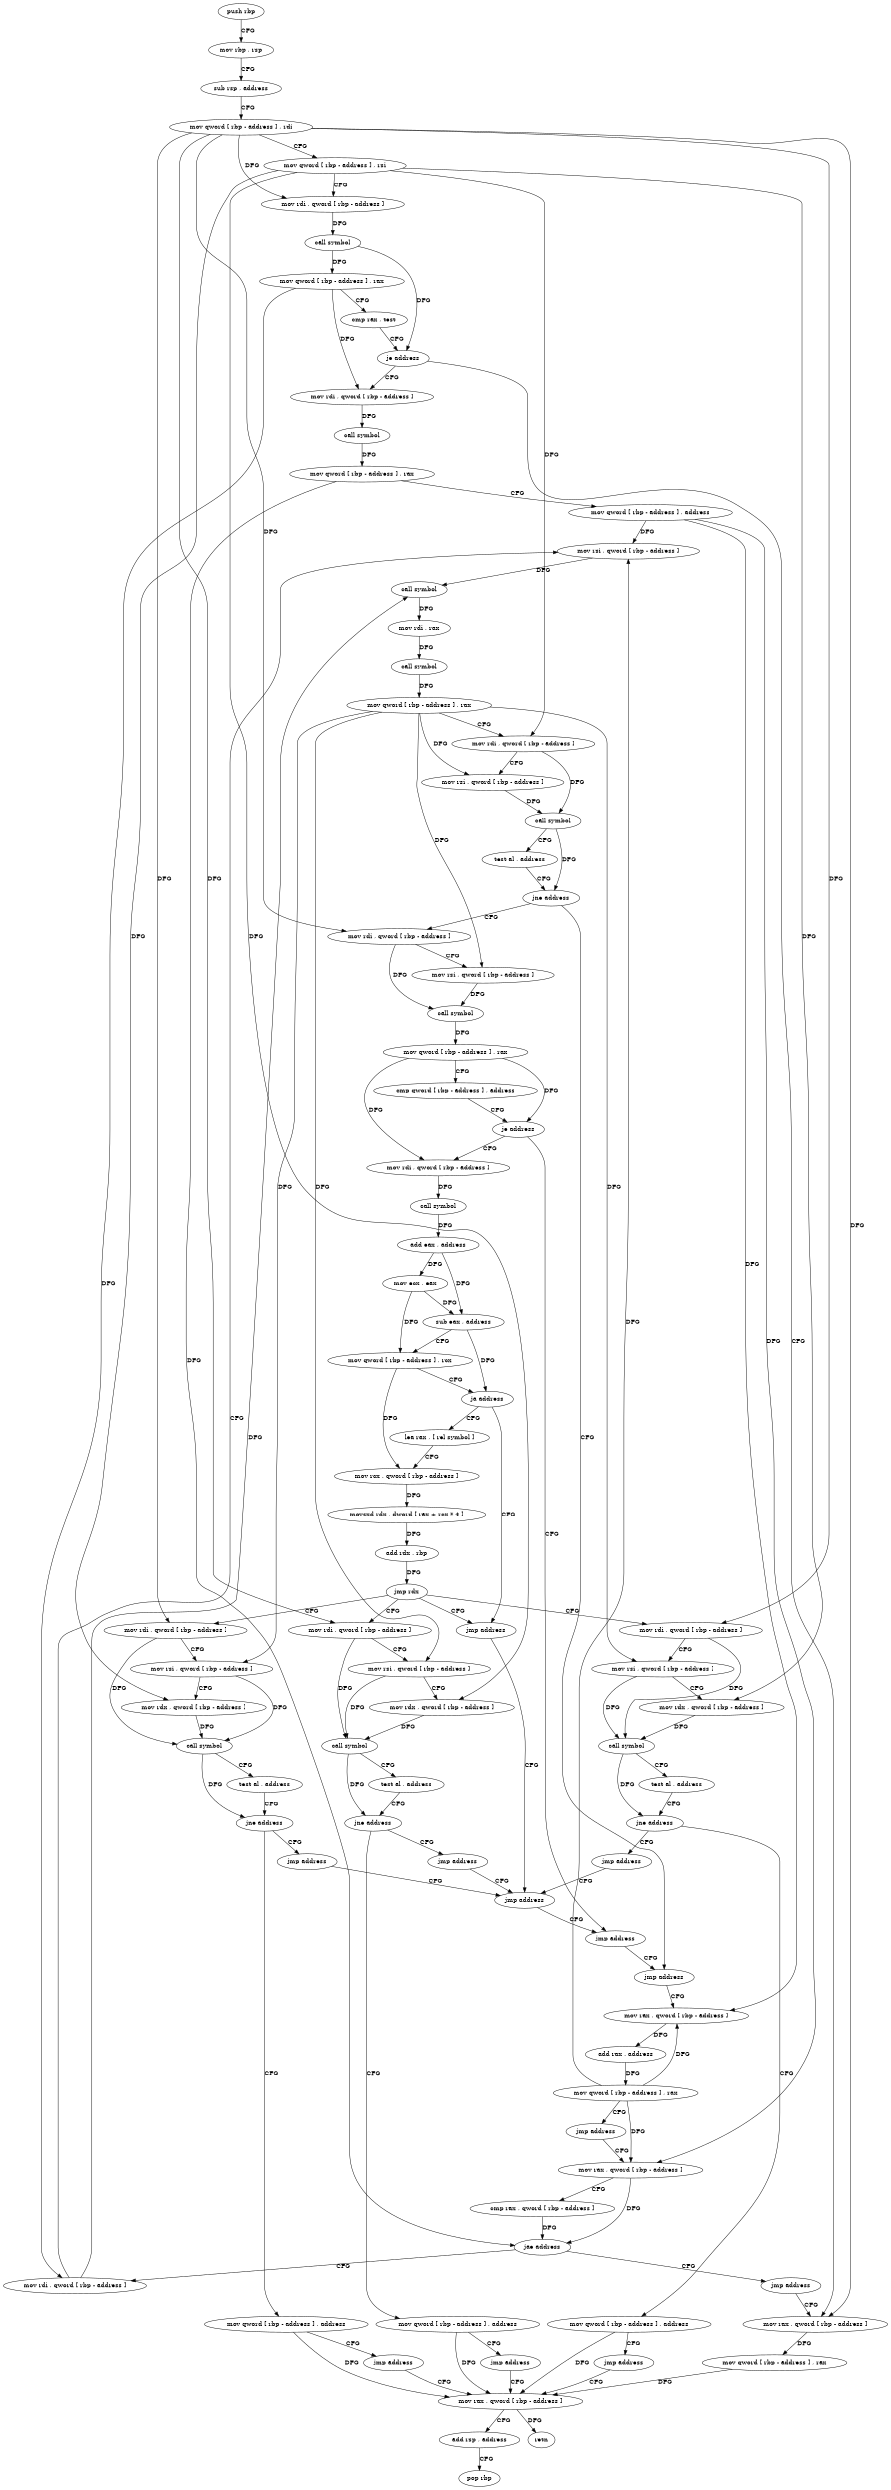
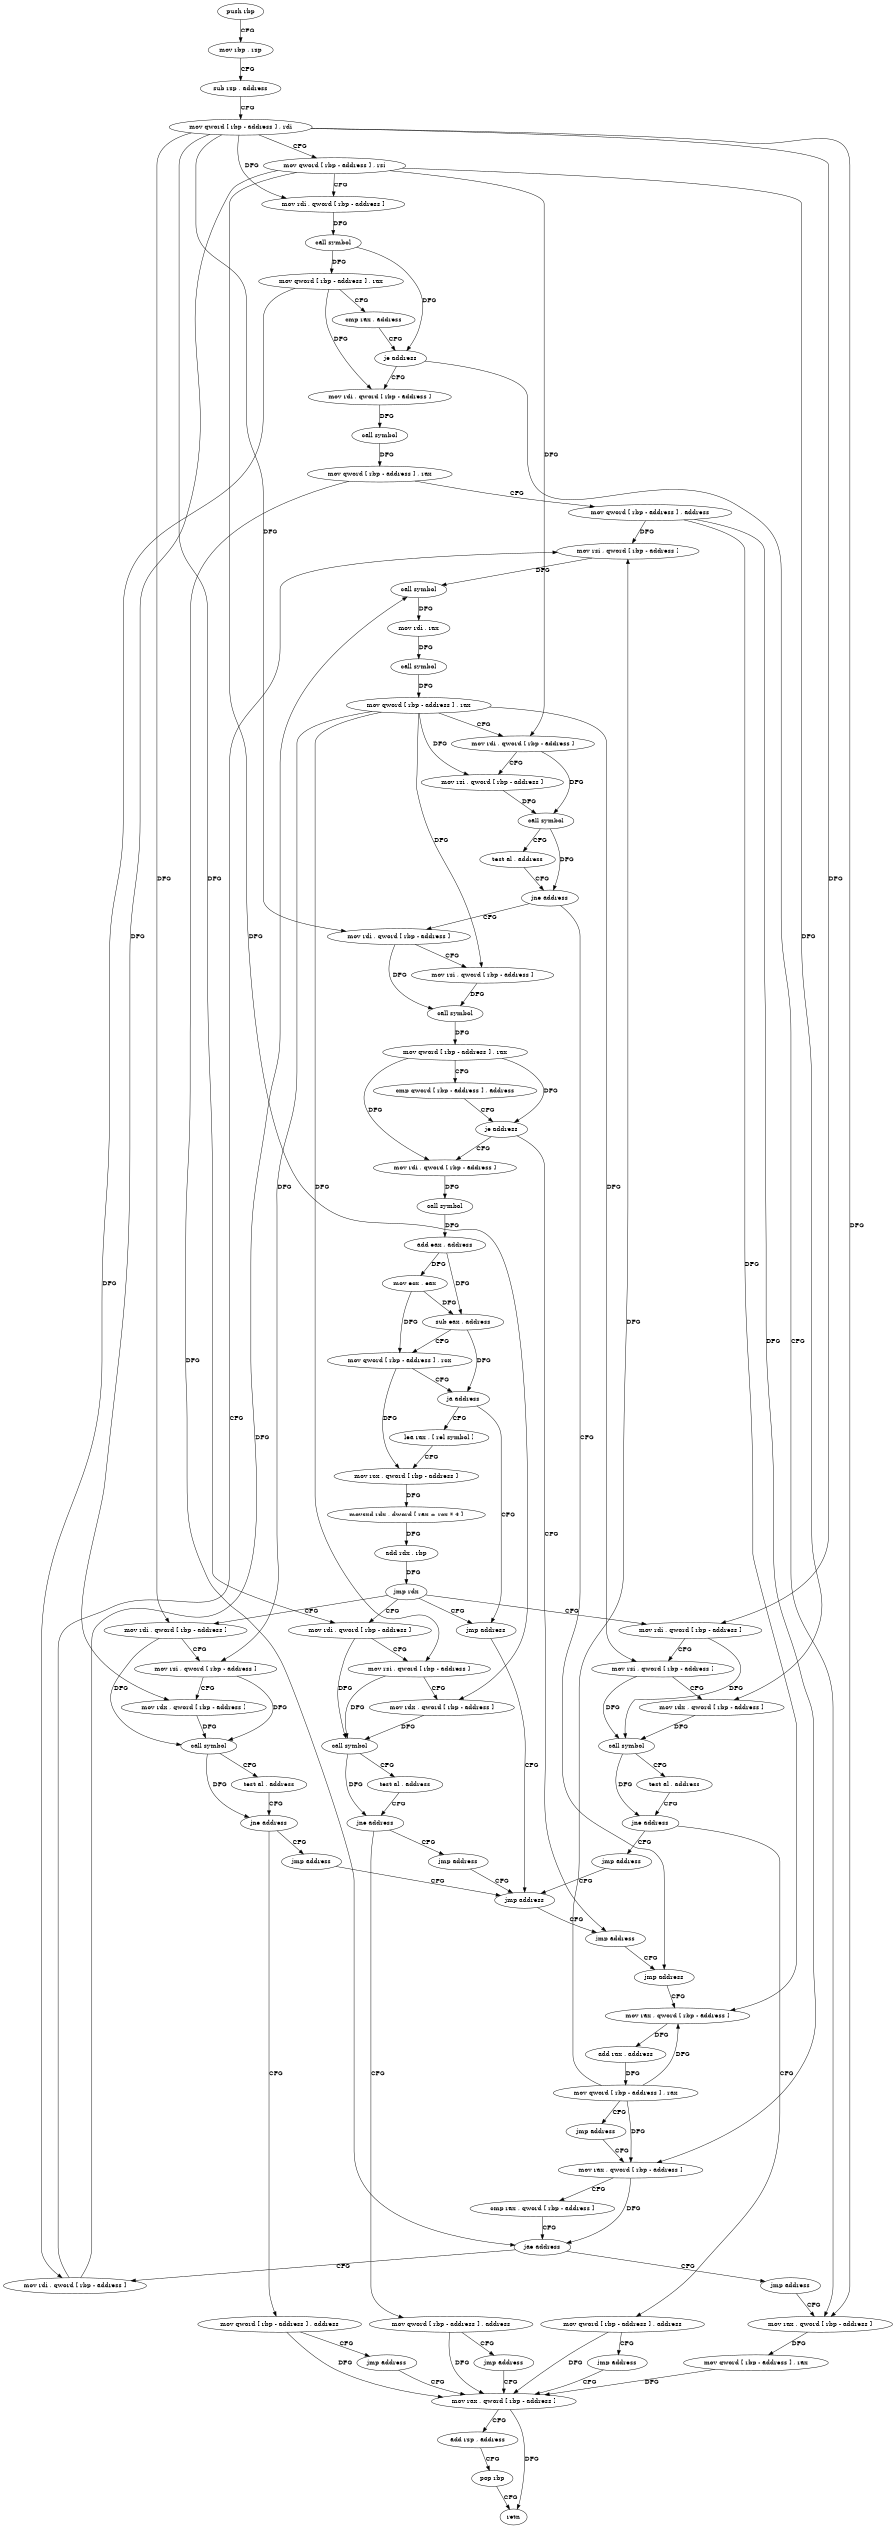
(374, 320) -> (374, 320)
(550, 2228) -> (549, 2228)
none -> (502, 2496)
